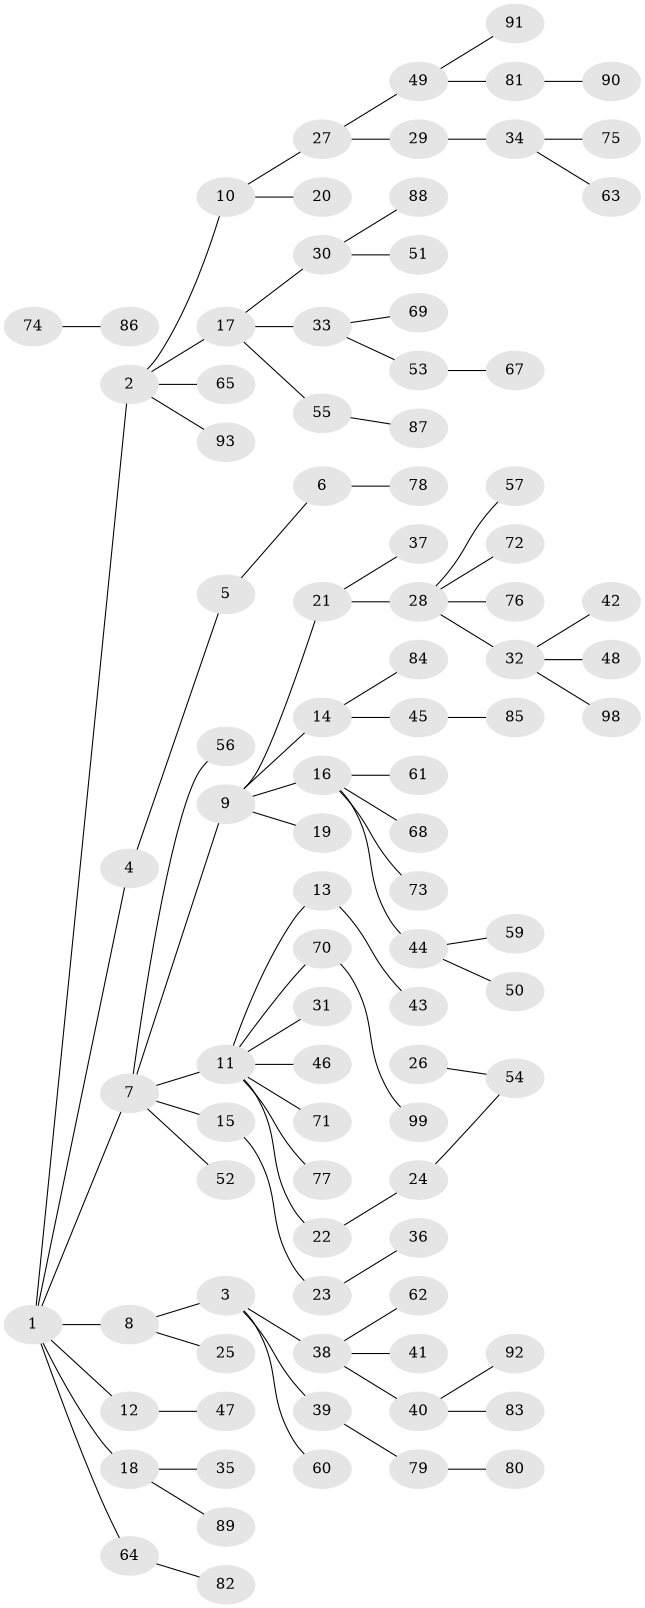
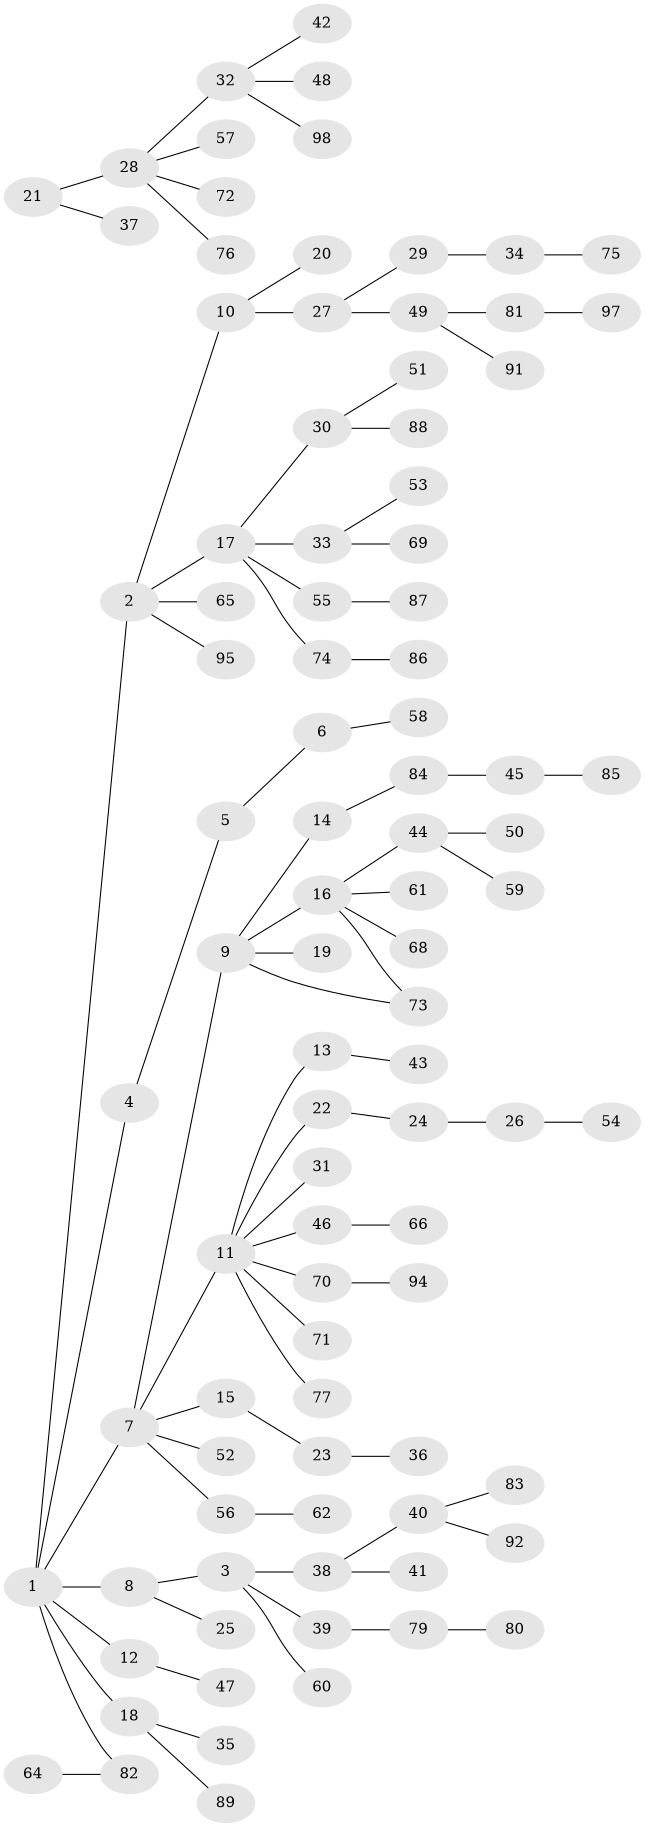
(611, 81) -> (611, 313)
(611, 197) -> none
(515, 371) -> none
(226, 442) -> (226, 660)
(419, 486) -> (419, 717)
none -> (274, 602)
(285, 707) -> (318, 989)
(371, 717) -> (467, 775)
(419, 1122) -> (419, 1283)
(468, 1130) -> (467, 1122)
none -> (419, 1225)
(371, 1325) -> (274, 1514)
(78, 1442) -> (69, 1686)
